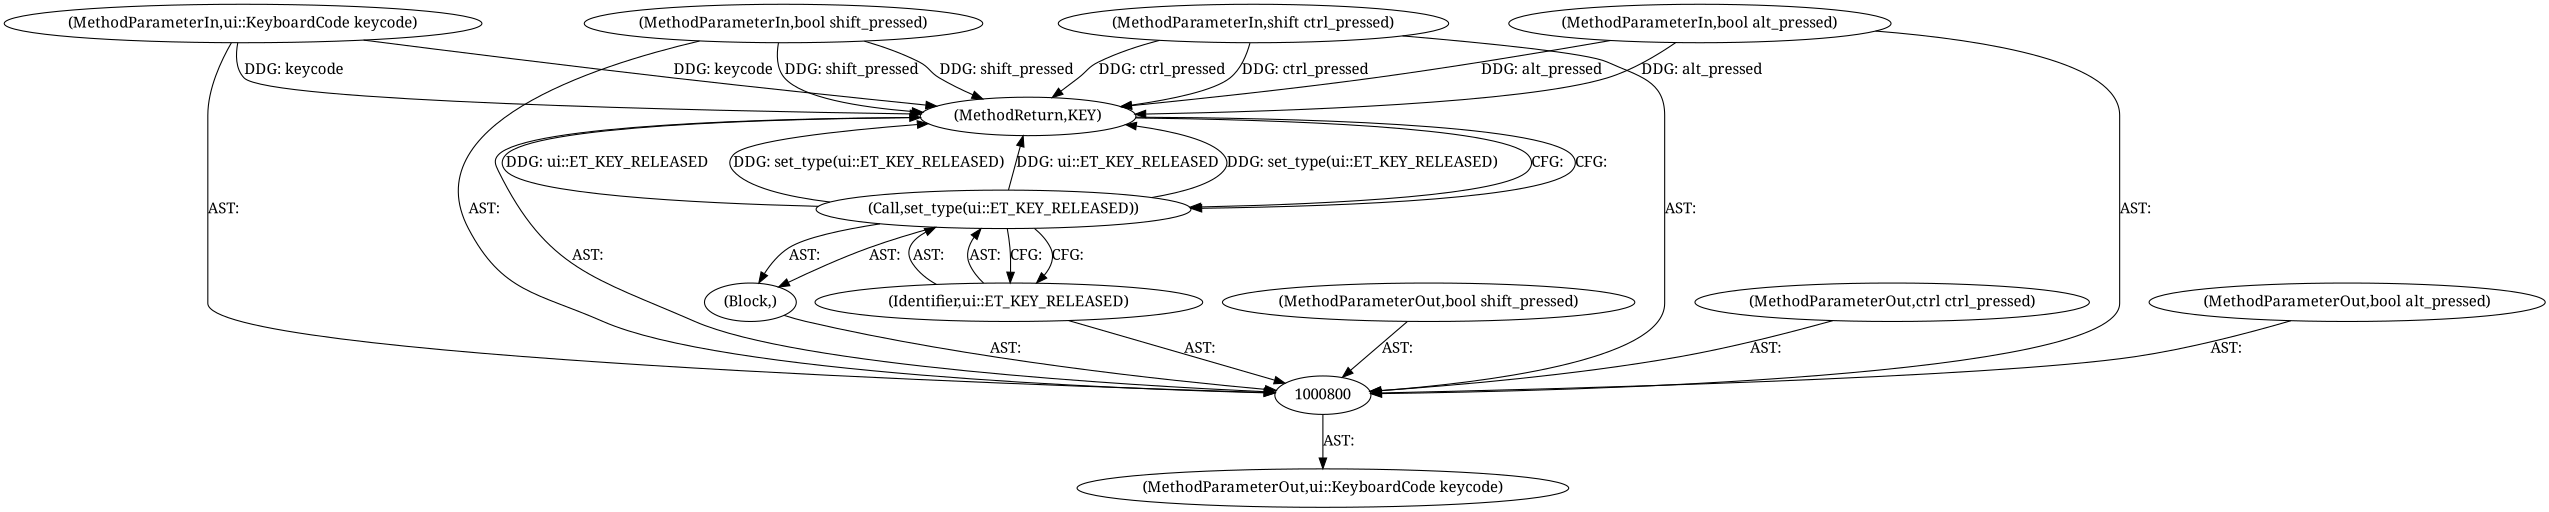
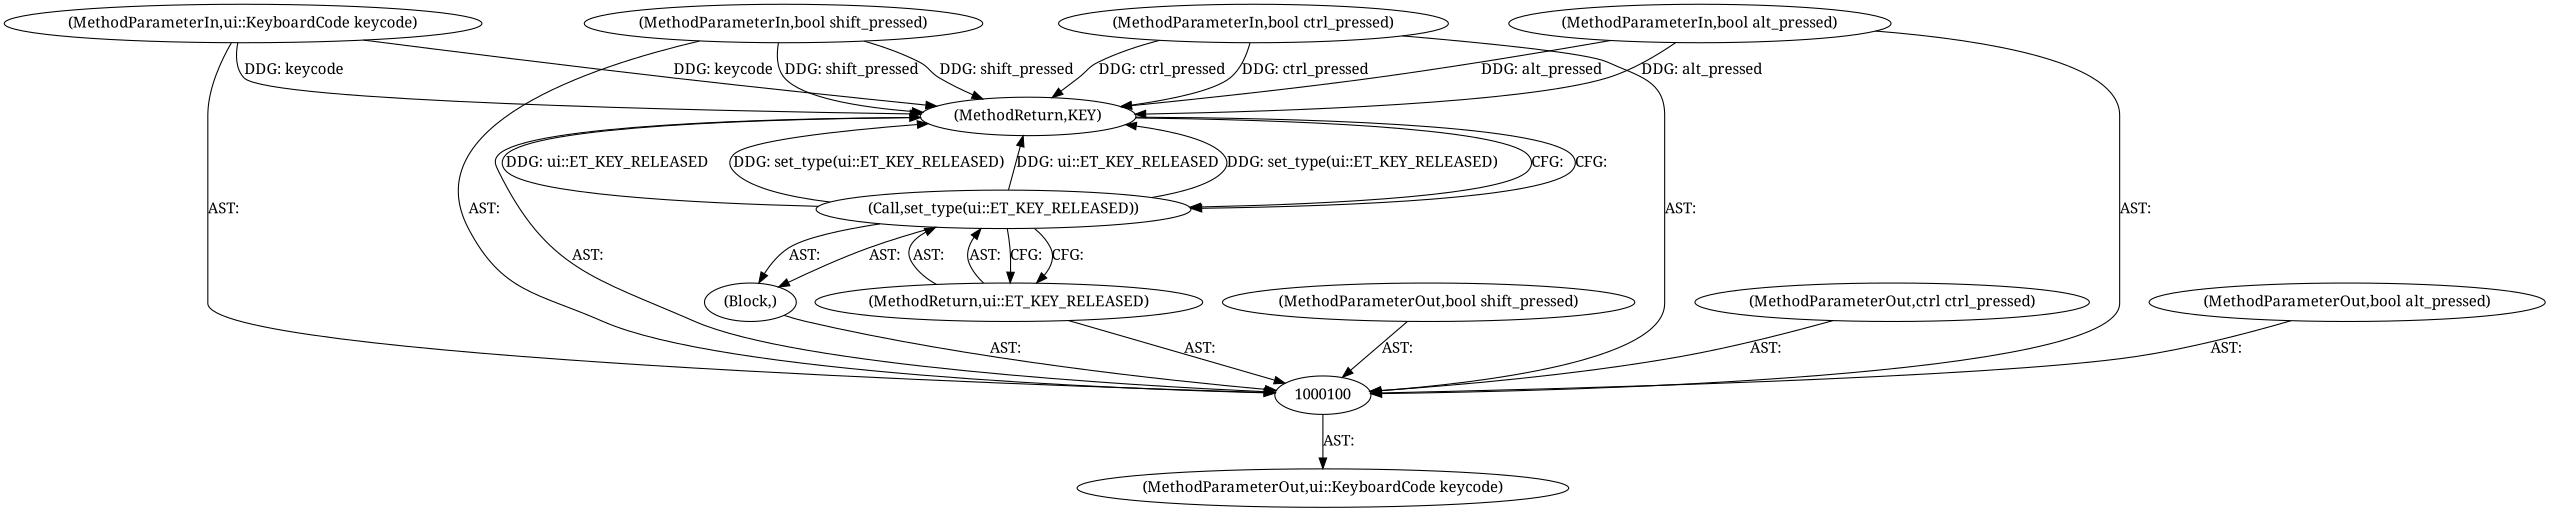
(1253, 23) -> (1253, 23)
(1009, 302) -> (1009, 302)
(1323, 395) -> (1323, 395)
